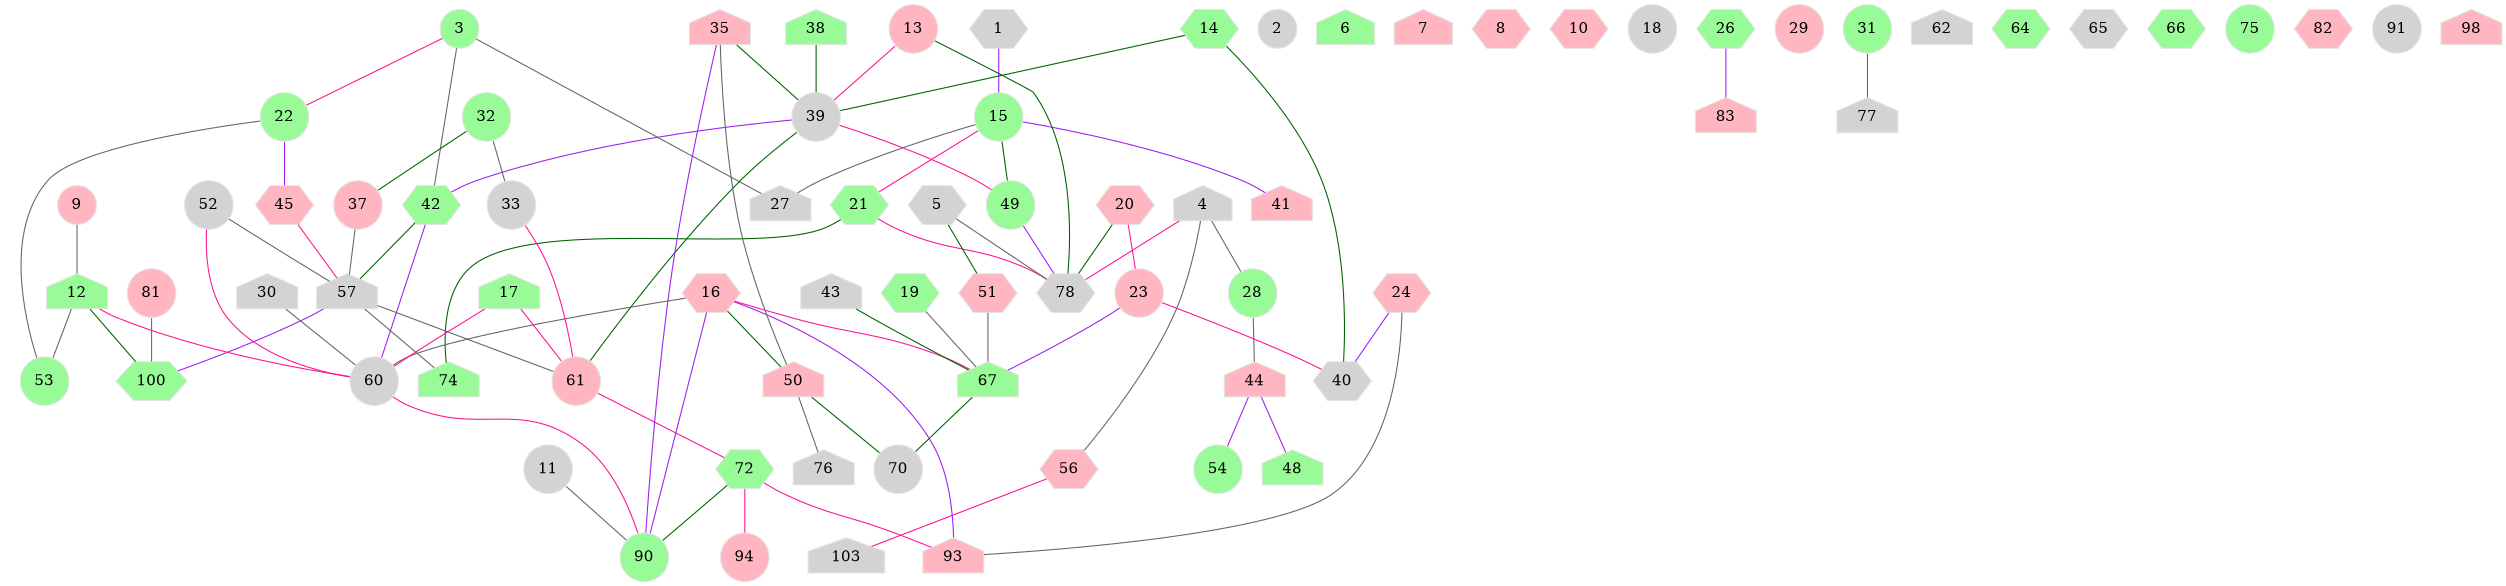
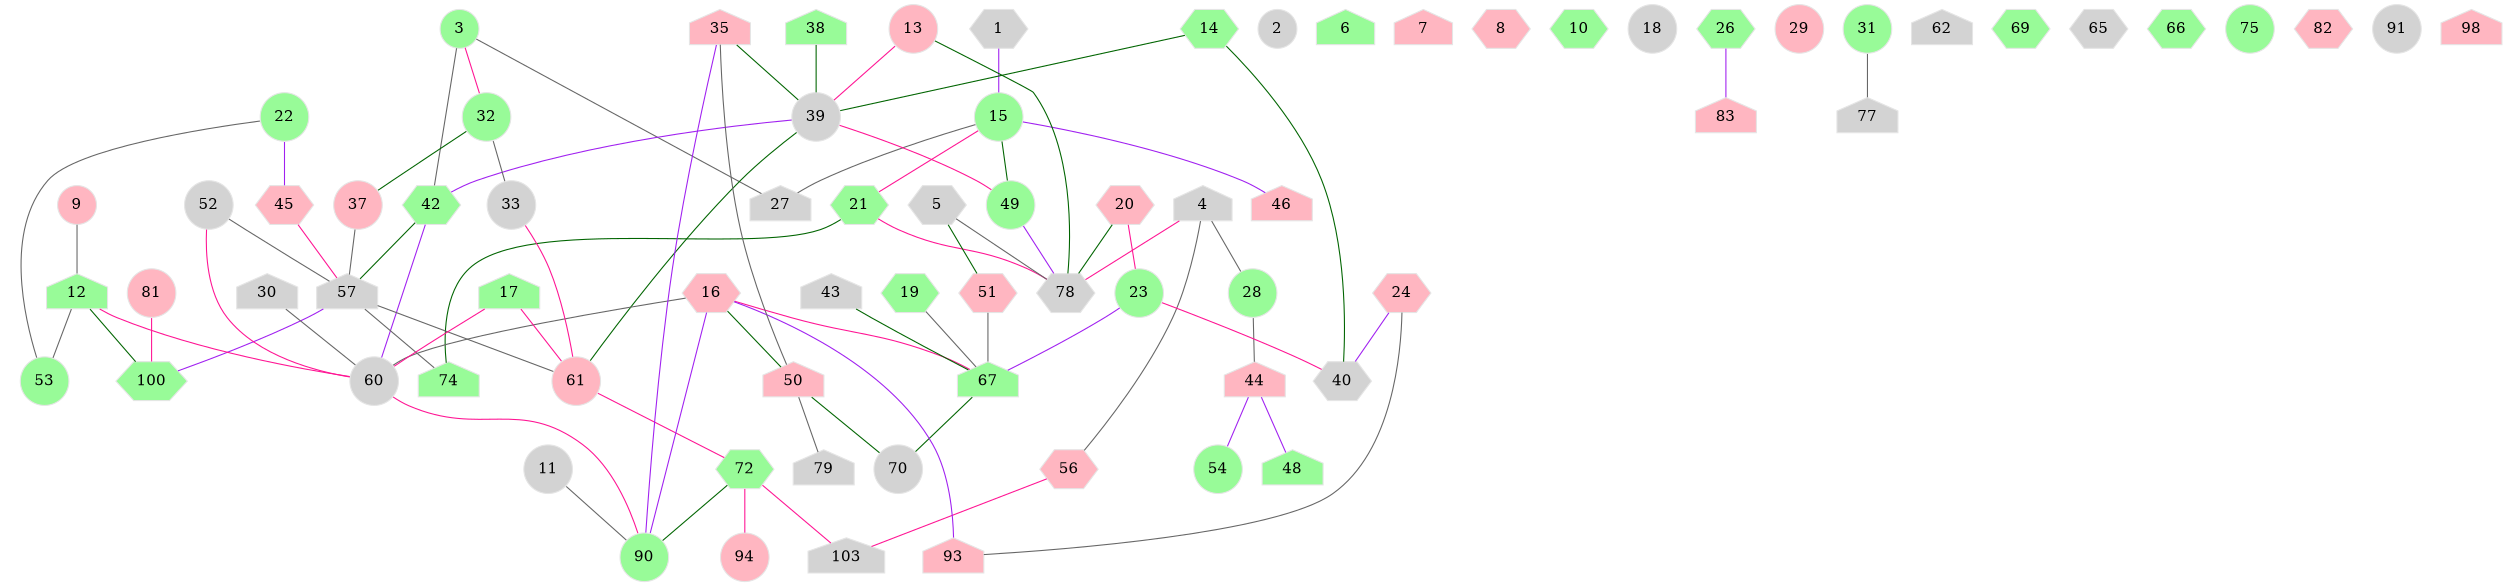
(1579, 29) -> (1579, 29)
(2021, 29) -> (2021, 29)
(374, 72) -> (472, 70)
(1282, 205) -> (1282, 205)
(1139, 293) -> (1139, 293)
(152, 340) -> (152, 340)
(824, 469) -> (824, 469)
(847, 517) -> (797, 514)
